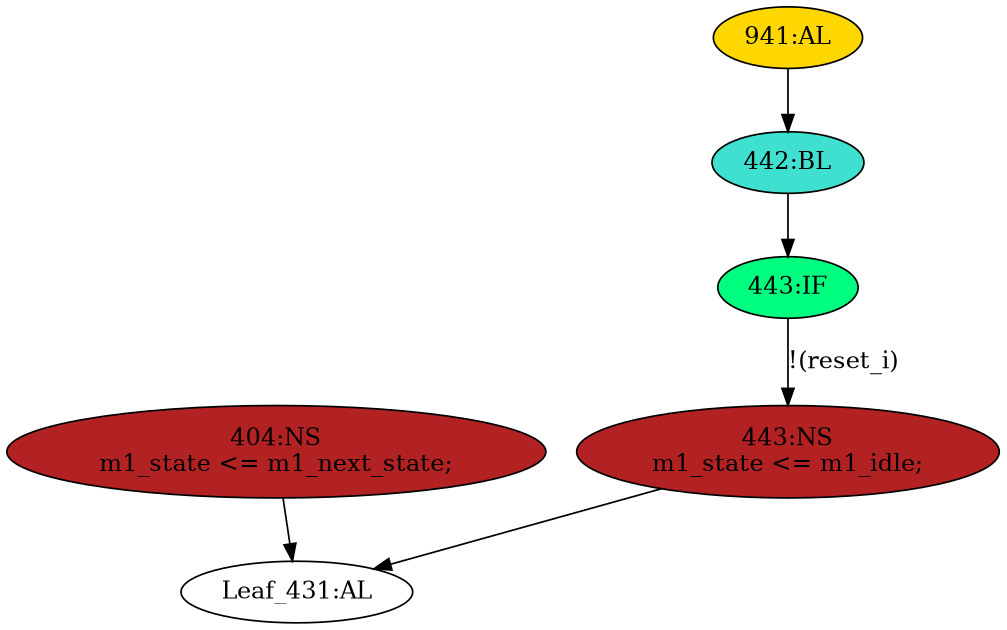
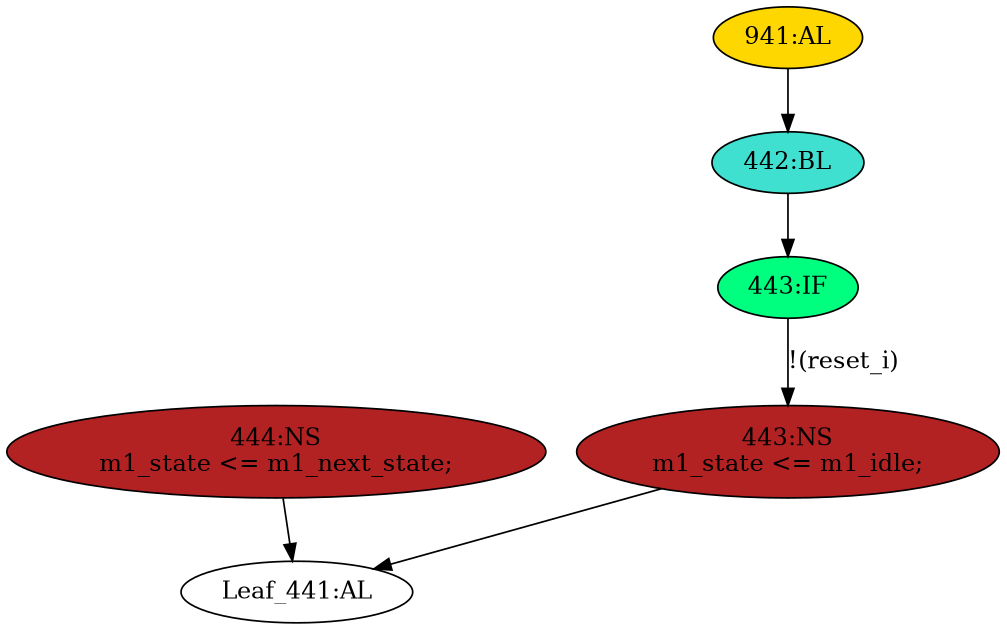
(276, 452) -> (276, 452)
(297, 592) -> (297, 592)
